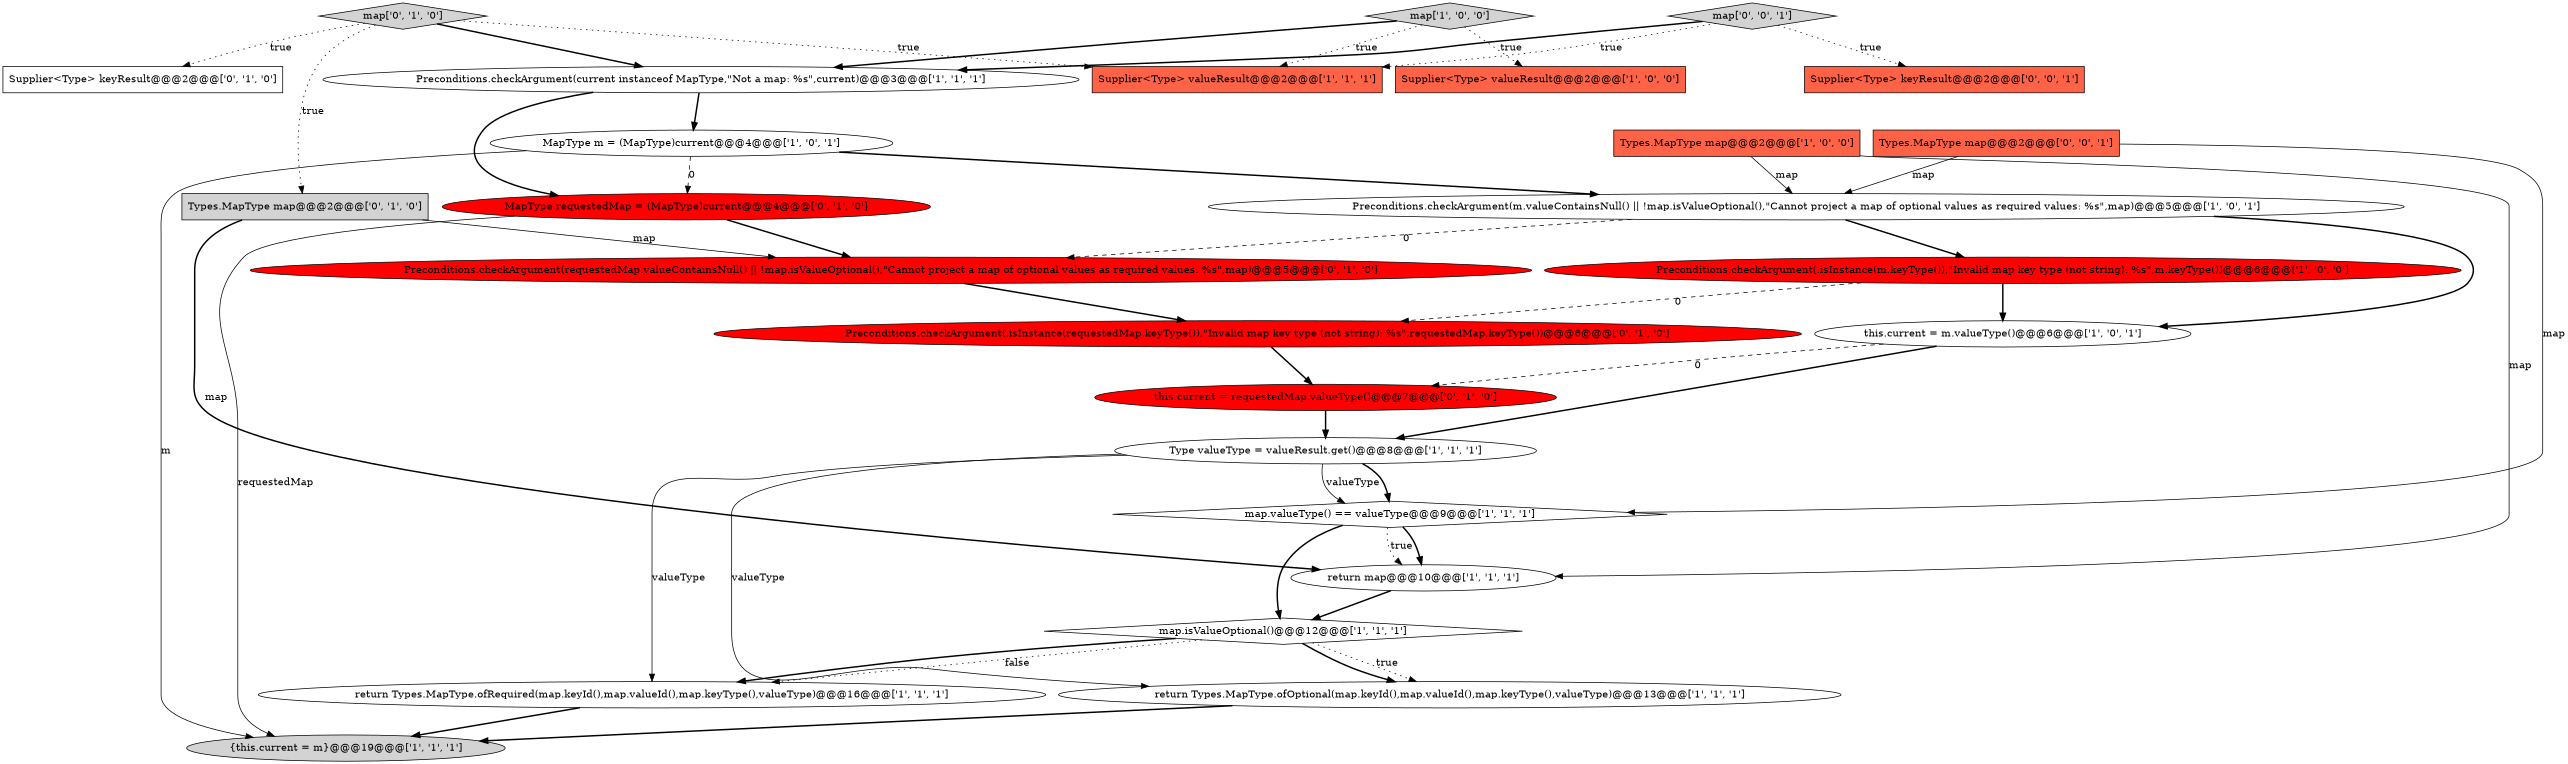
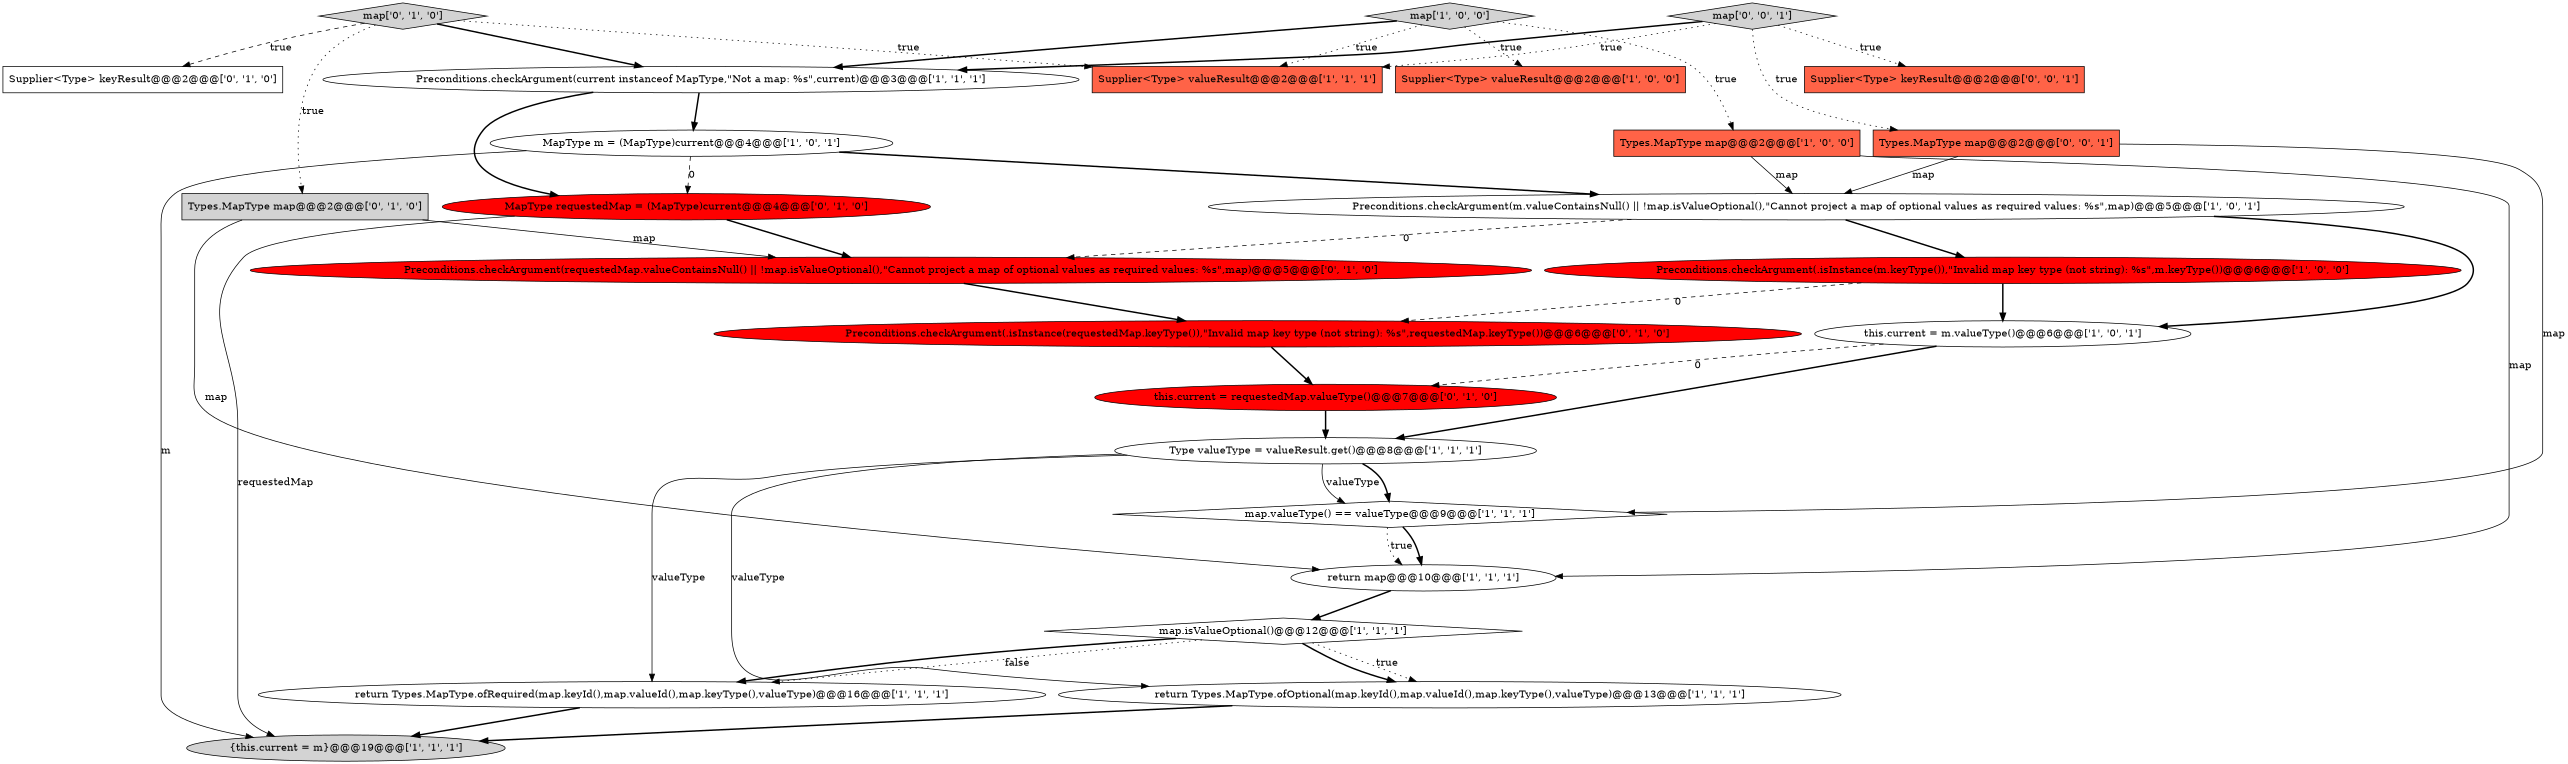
(277, 41) -> (277, 41)
none -> (1630, 44)
none -> (1798, 106)
(645, 505) -> (645, 505)
(1292, 555) -> none
